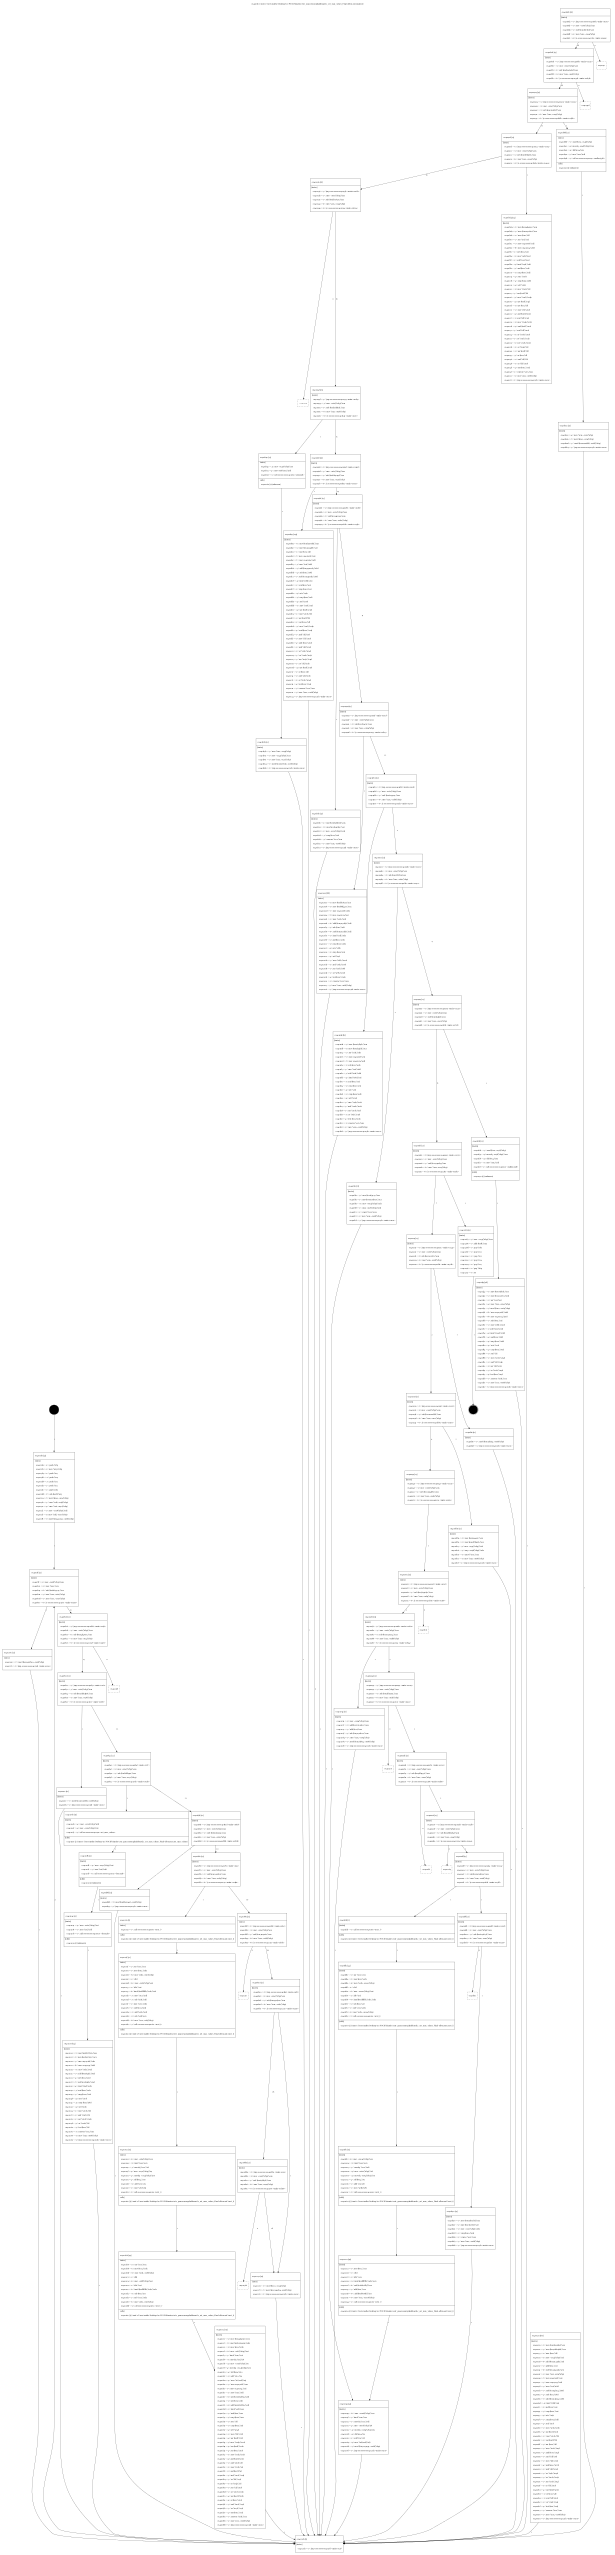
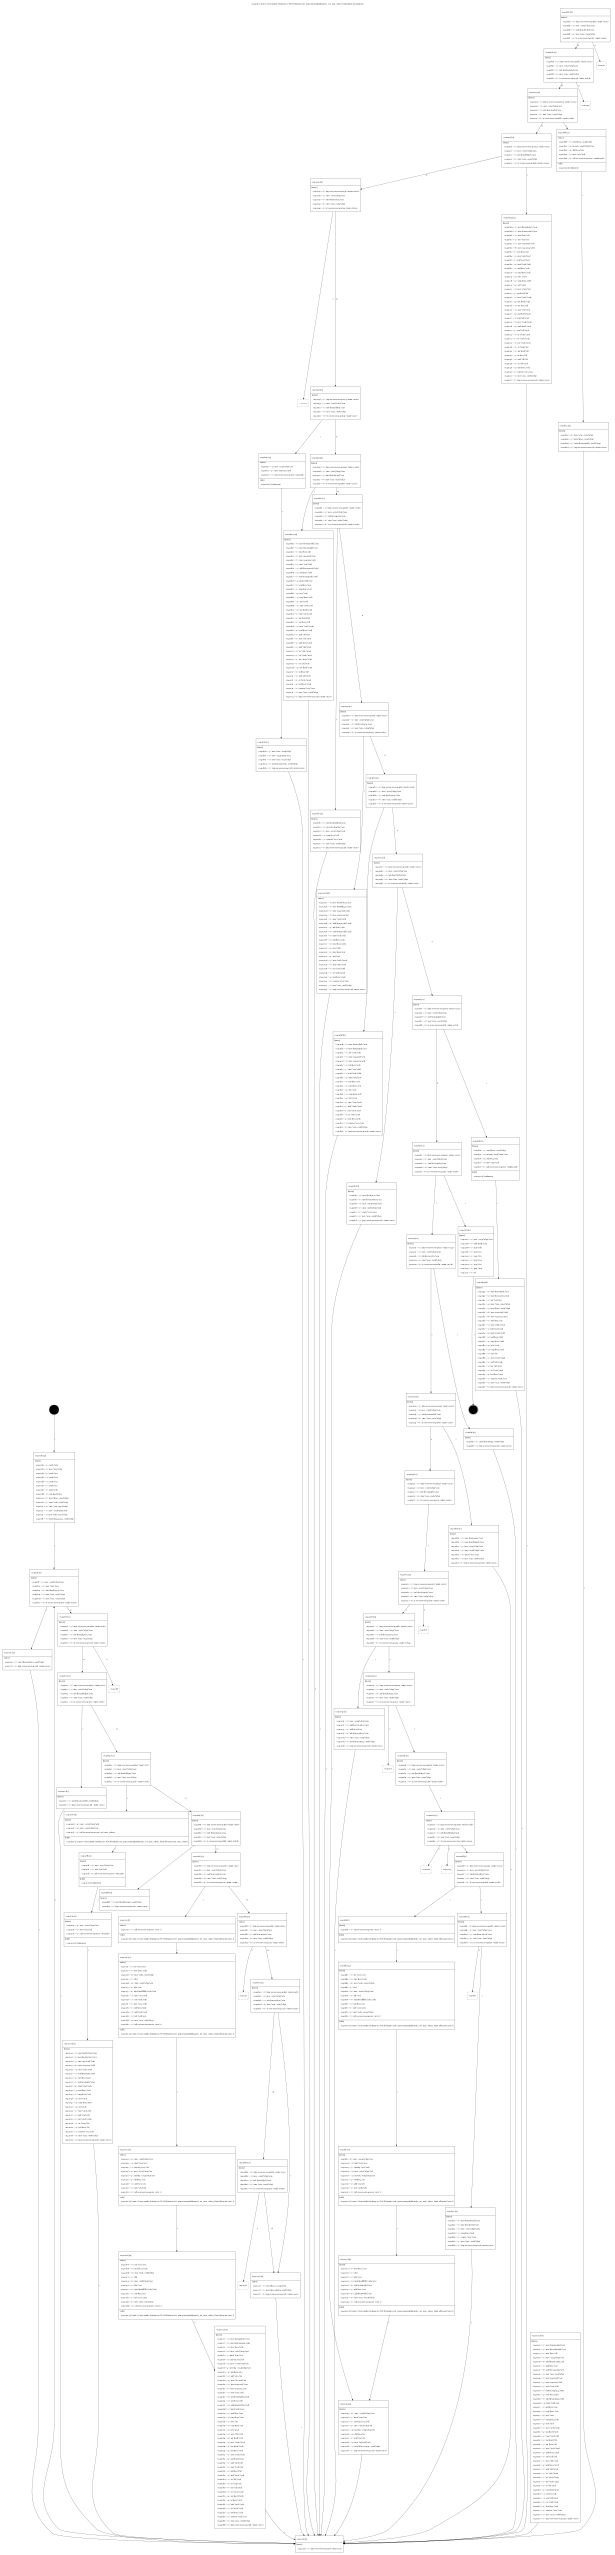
(421, 1825) -> (435, 1855)
(115, 2285) -> none
